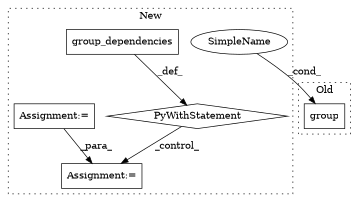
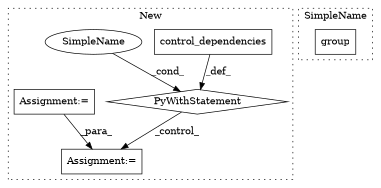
(122, 42) -> (213, 42)
(285, 74) -> (144, 71)
(324, 90) -> (336, 16)
